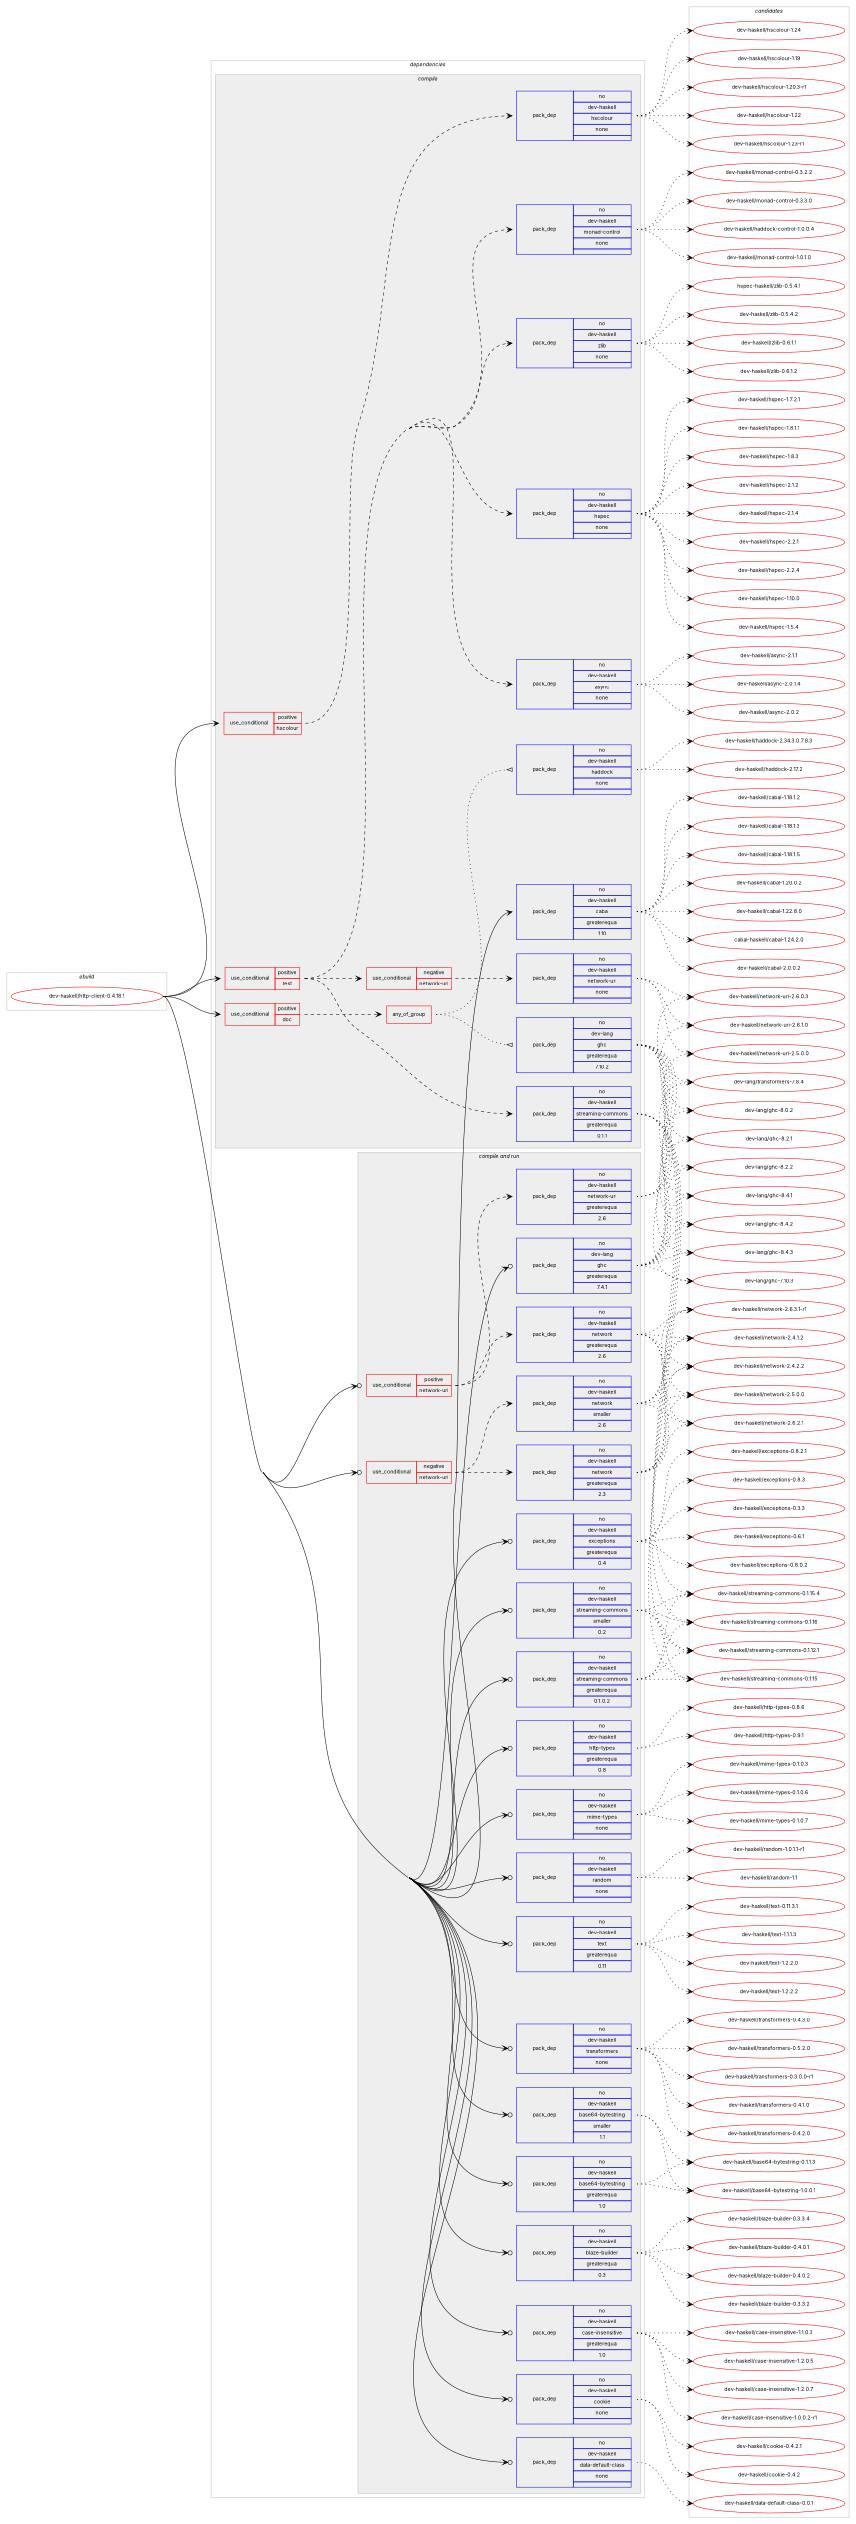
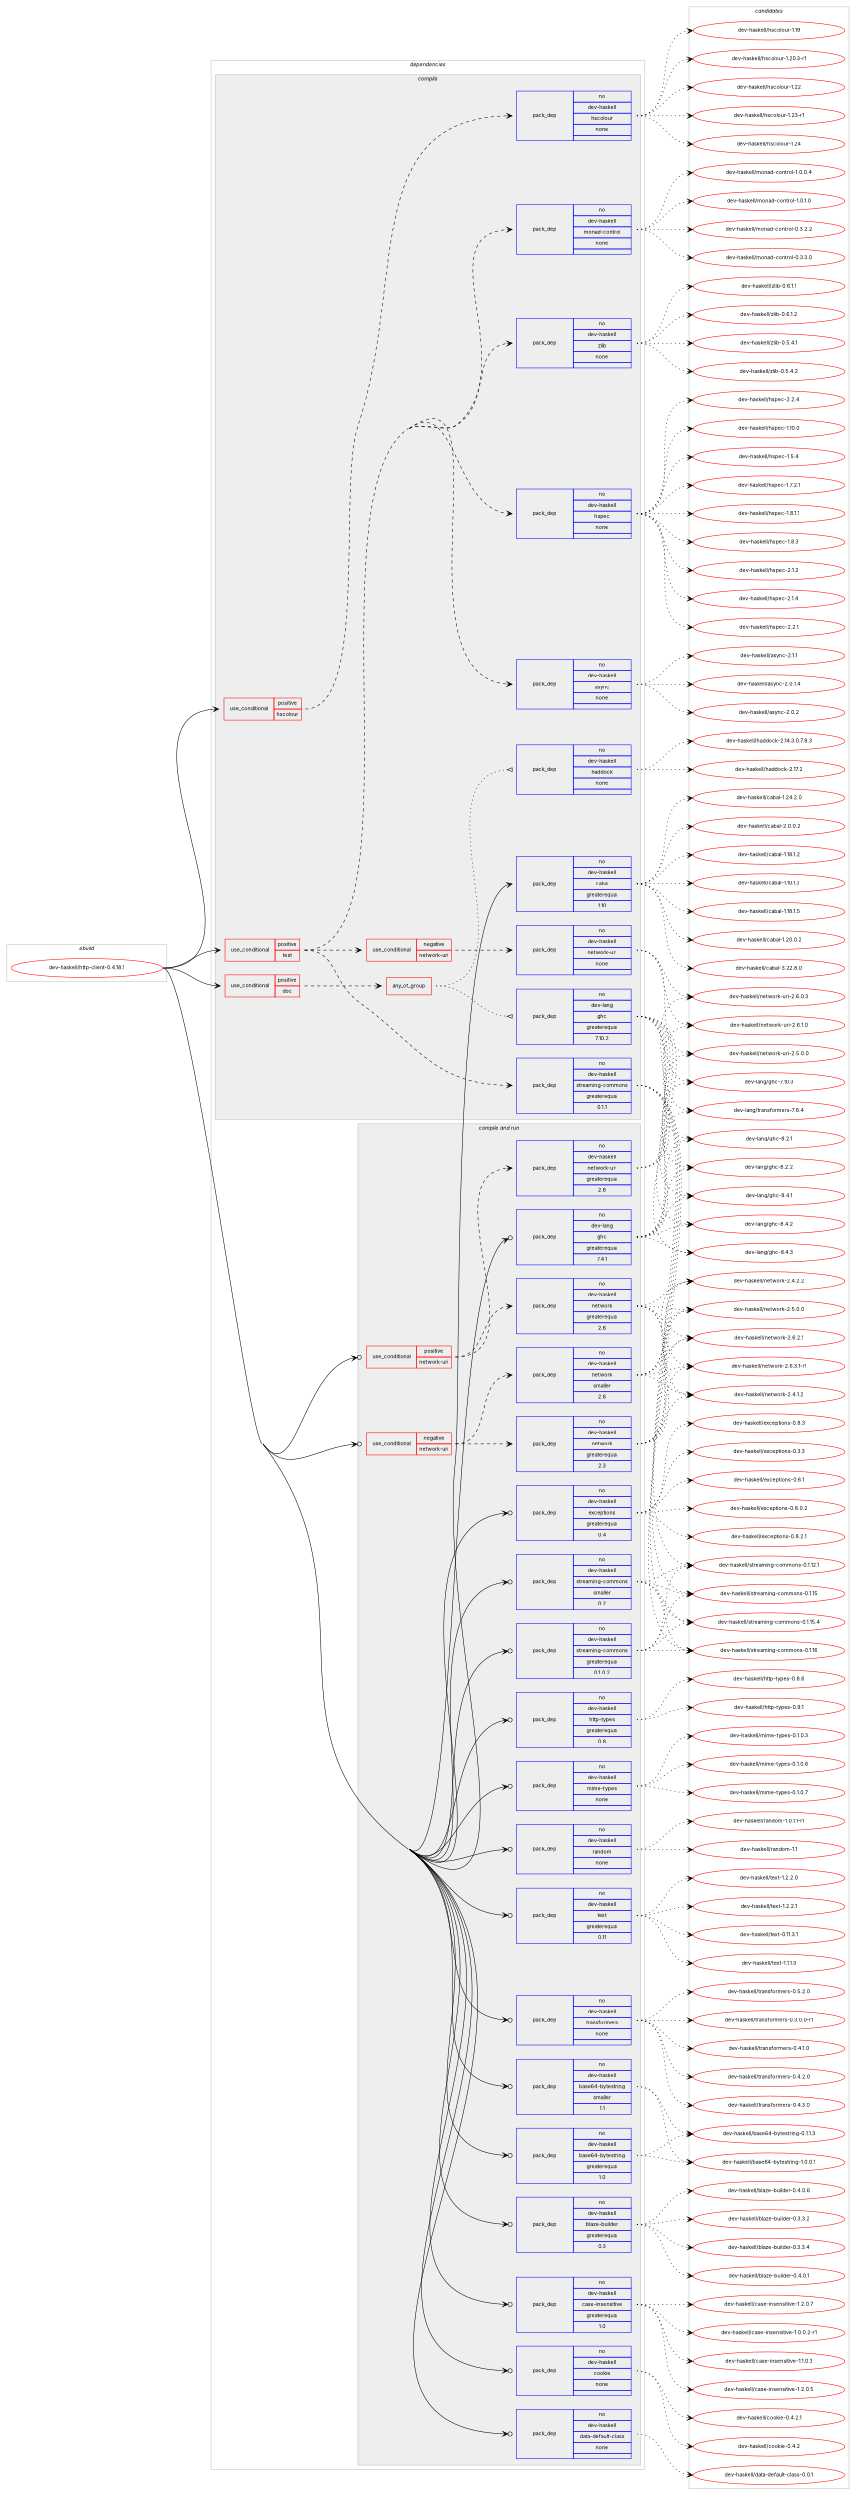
(769, 230) -> (769, 173)
(769, 286) -> (769, 343)
(769, 741) -> (769, 741)
(769, 826) -> (769, 883)
(769, 912) -> (769, 969)
(769, 940) -> (769, 798)
(769, 1111) -> none
(769, 1992) -> (769, 1907)
(769, 2276) -> (769, 2191)
